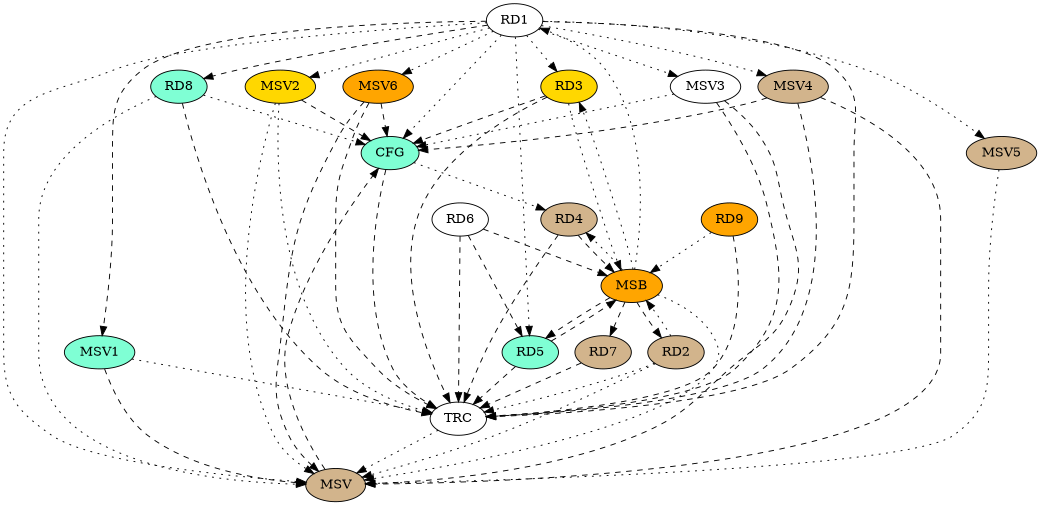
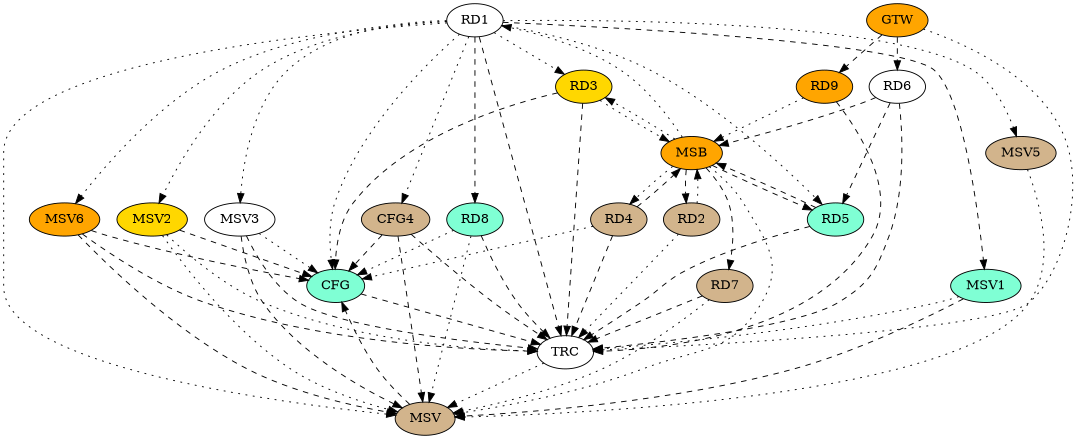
none -> (897, 20)
(793, 87) -> (396, 219)
(475, 185) -> (482, 252)
(516, 427) -> (594, 373)
